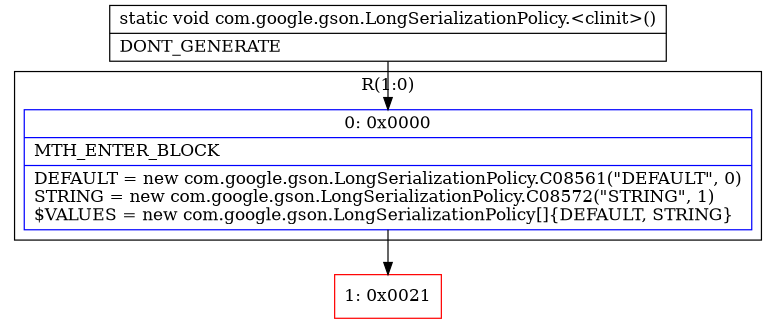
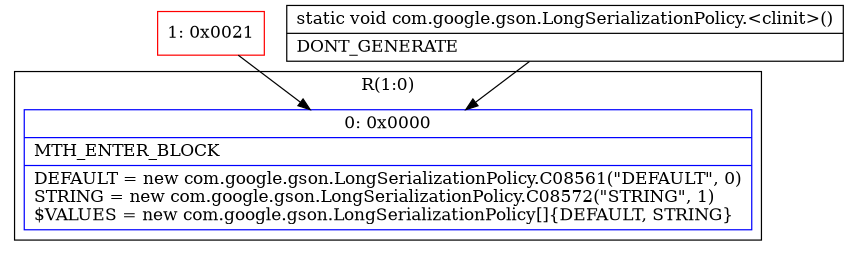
(388, 248) -> (271, 80)
